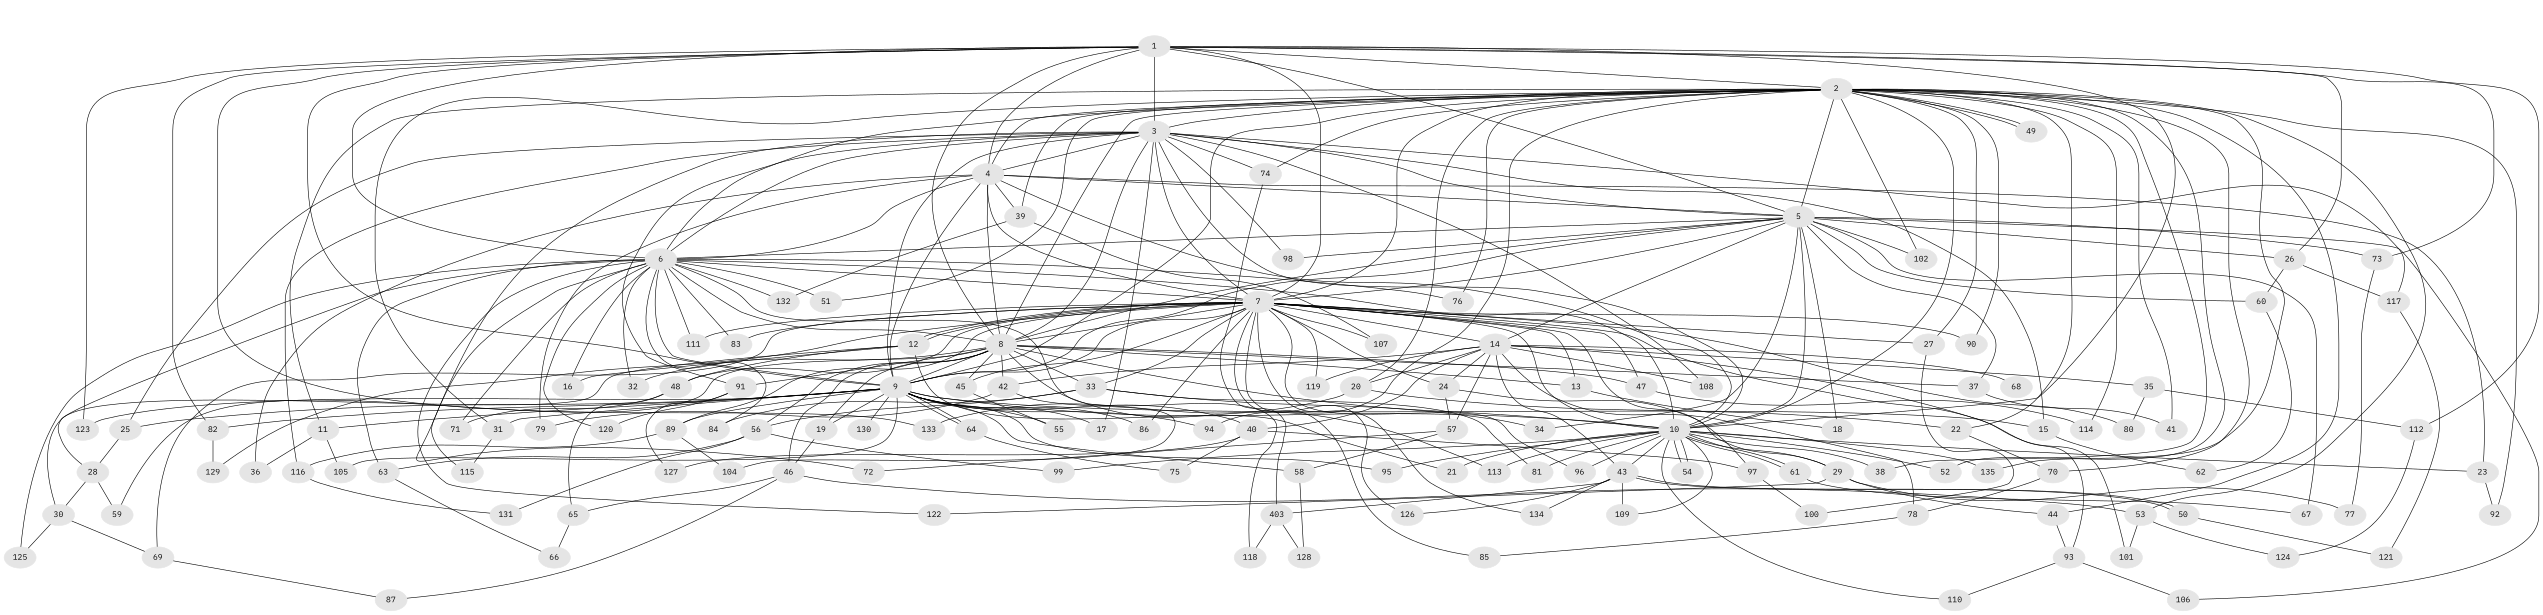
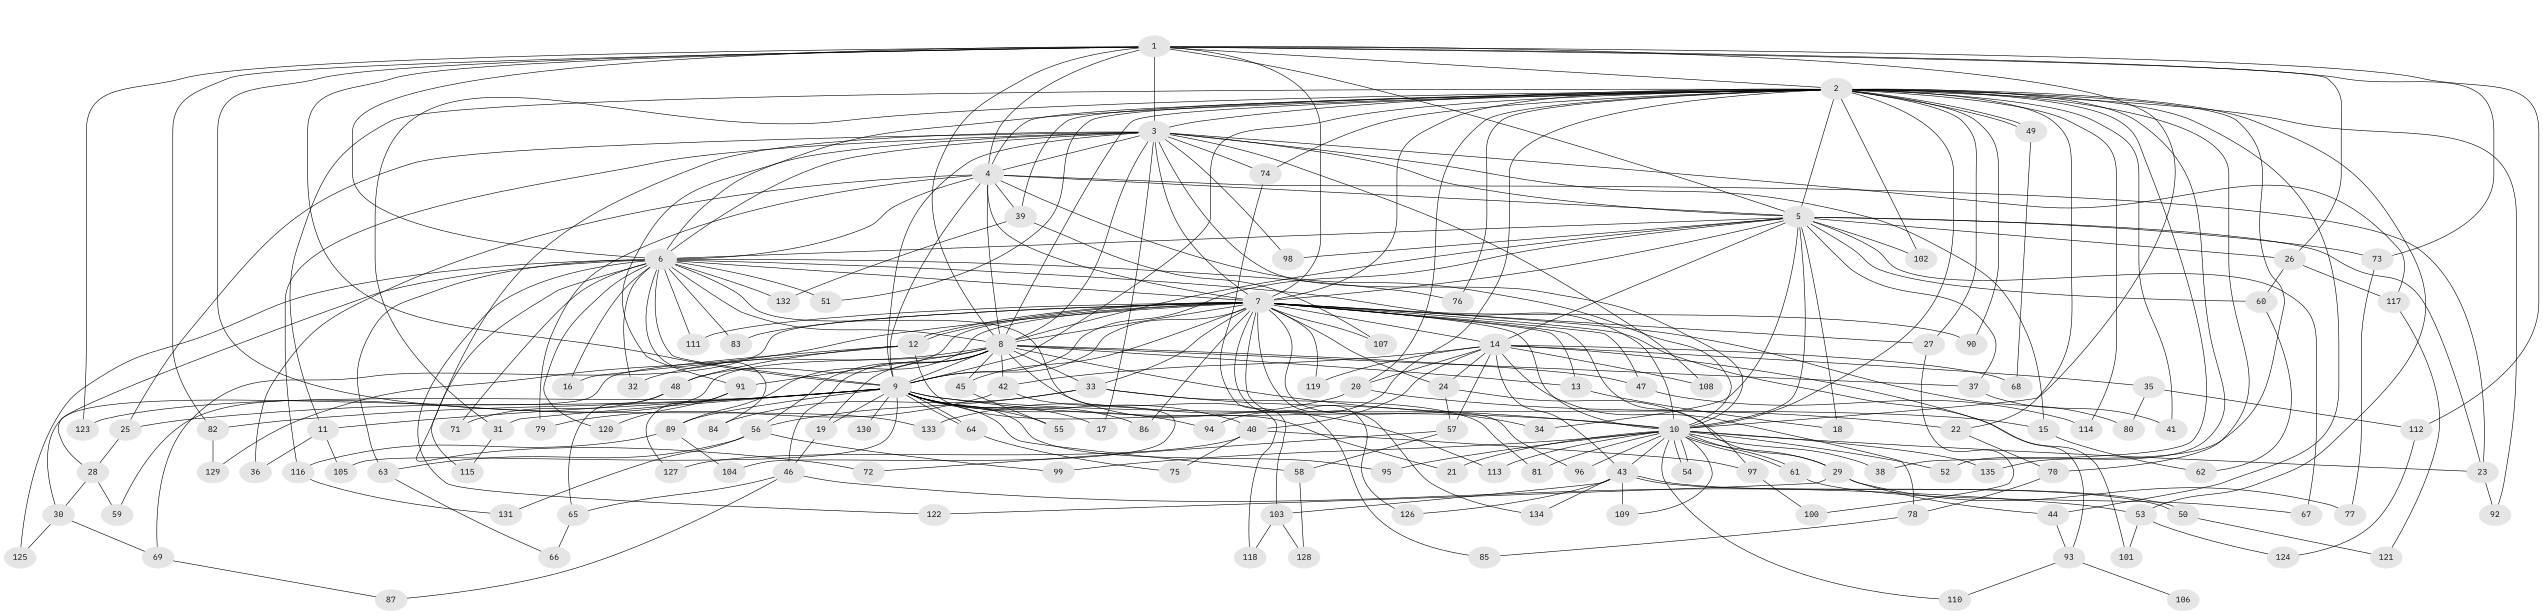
none -> (2024, 259)
(2427, 282) -> (2346, 265)
(1277, 515) -> (1277, 515)
